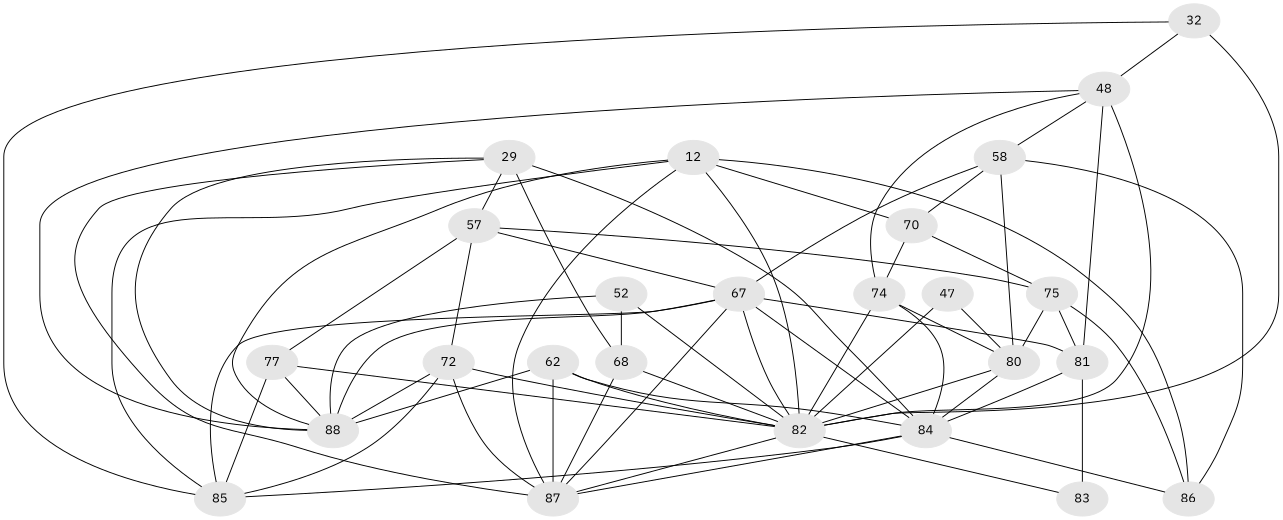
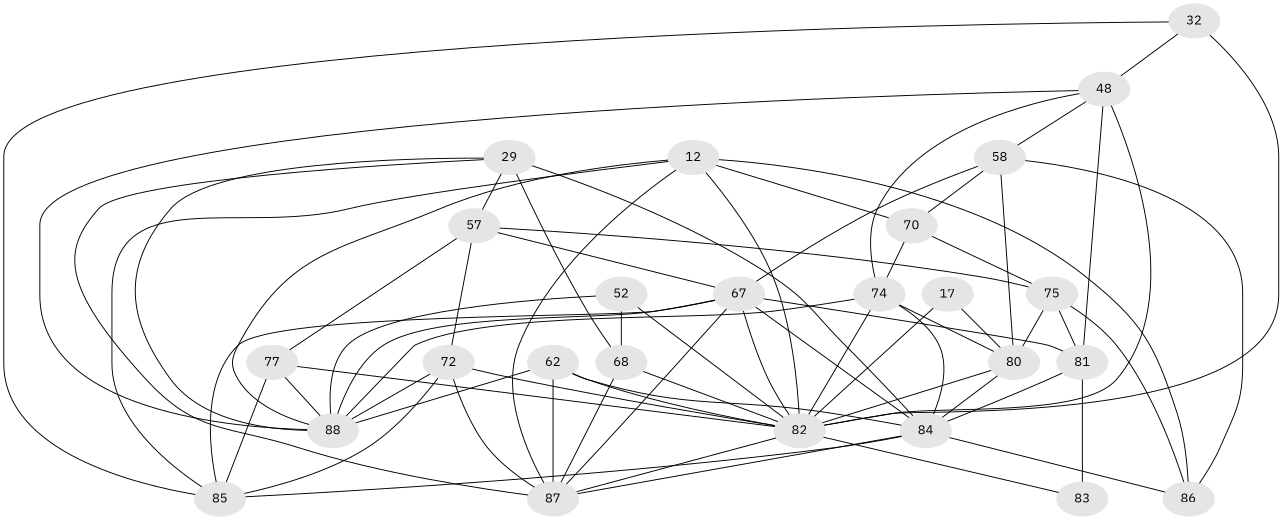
(948, 294) -> (948, 294)
none -> (666, 316)
